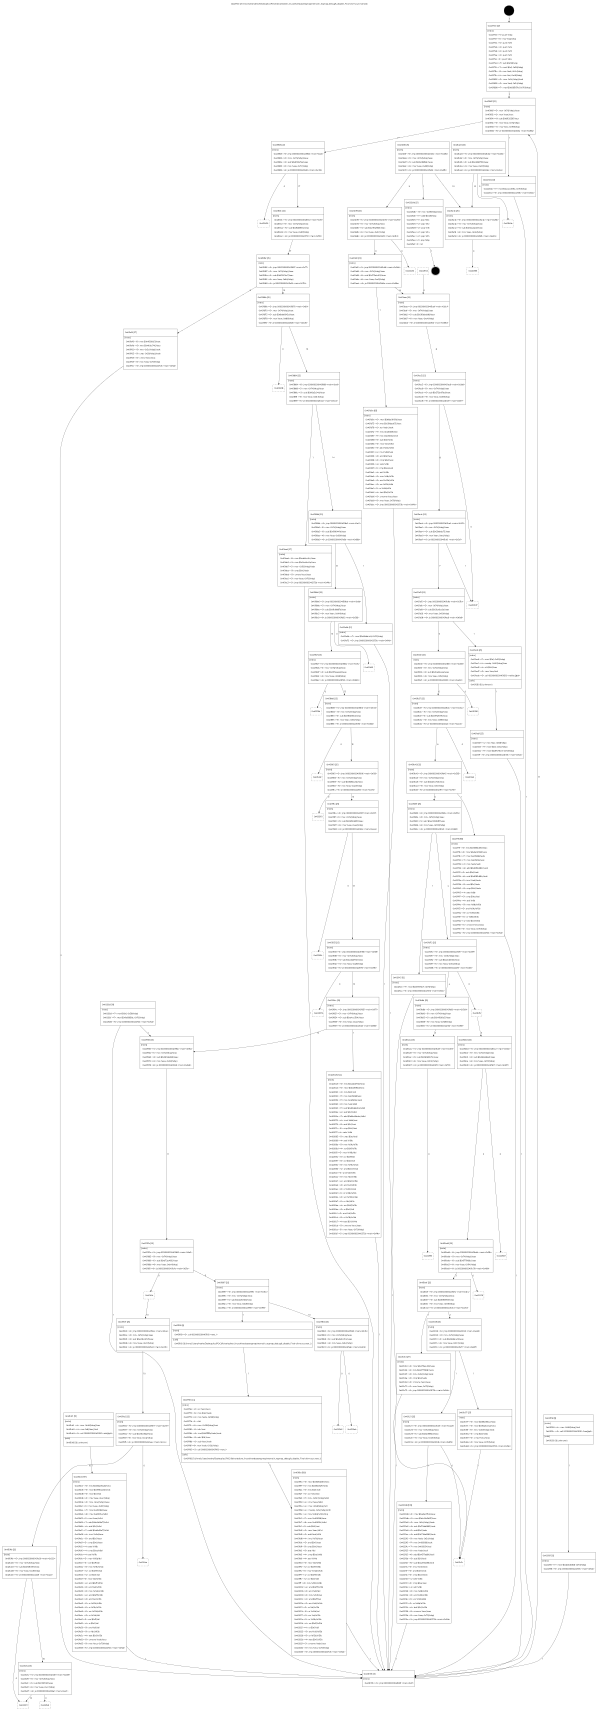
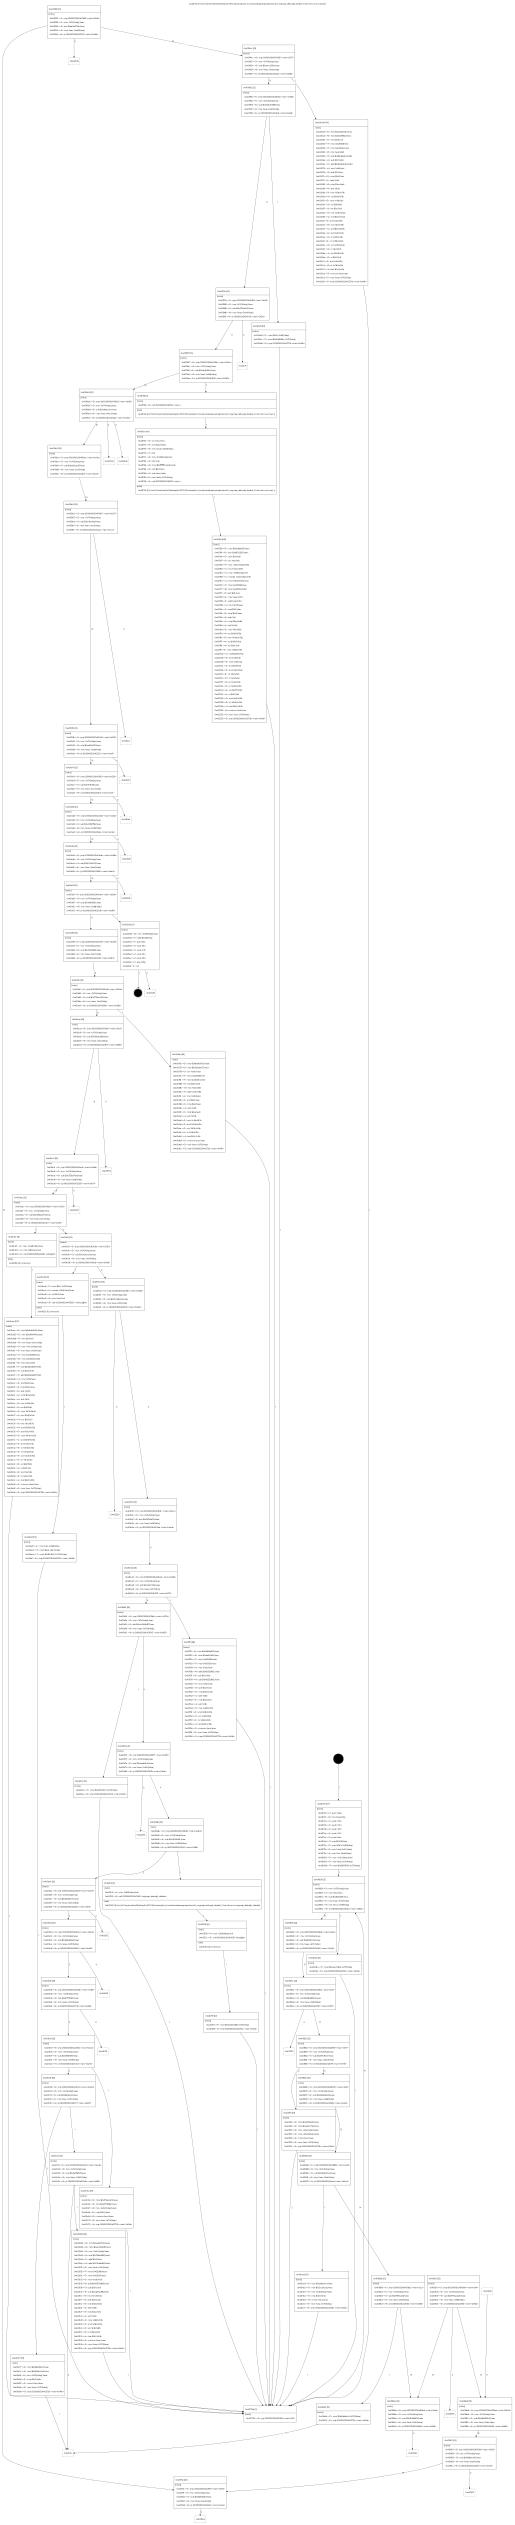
(447, 190) -> (91, 878)
(264, 224) -> none
(401, 252) -> (147, 979)
(423, 284) -> (102, 1107)
(279, 388) -> none
(458, 572) -> (36, 1229)
(330, 636) -> (433, 2352)
(329, 750) -> (486, 2346)
(469, 777) -> none
(352, 885) -> (3, 1315)
(479, 1026) -> (68, 1914)
(145, 1030) -> (274, 219)
(147, 1308) -> (91, 433)
(29, 1698) -> (91, 799)
none -> (182, 1894)
none -> (289, 2051)
